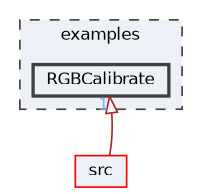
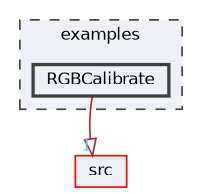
(112, 134) -> (90, 120)
